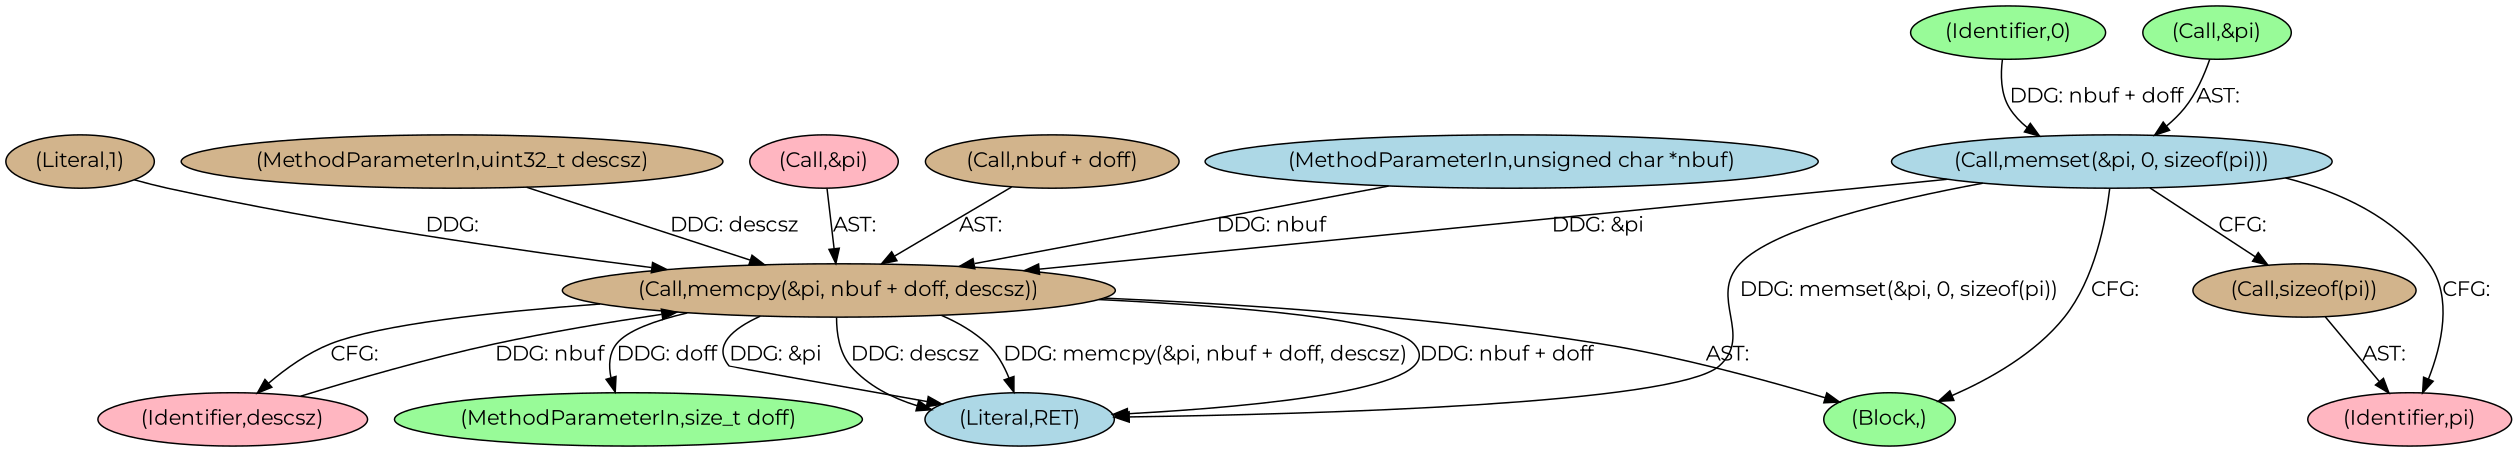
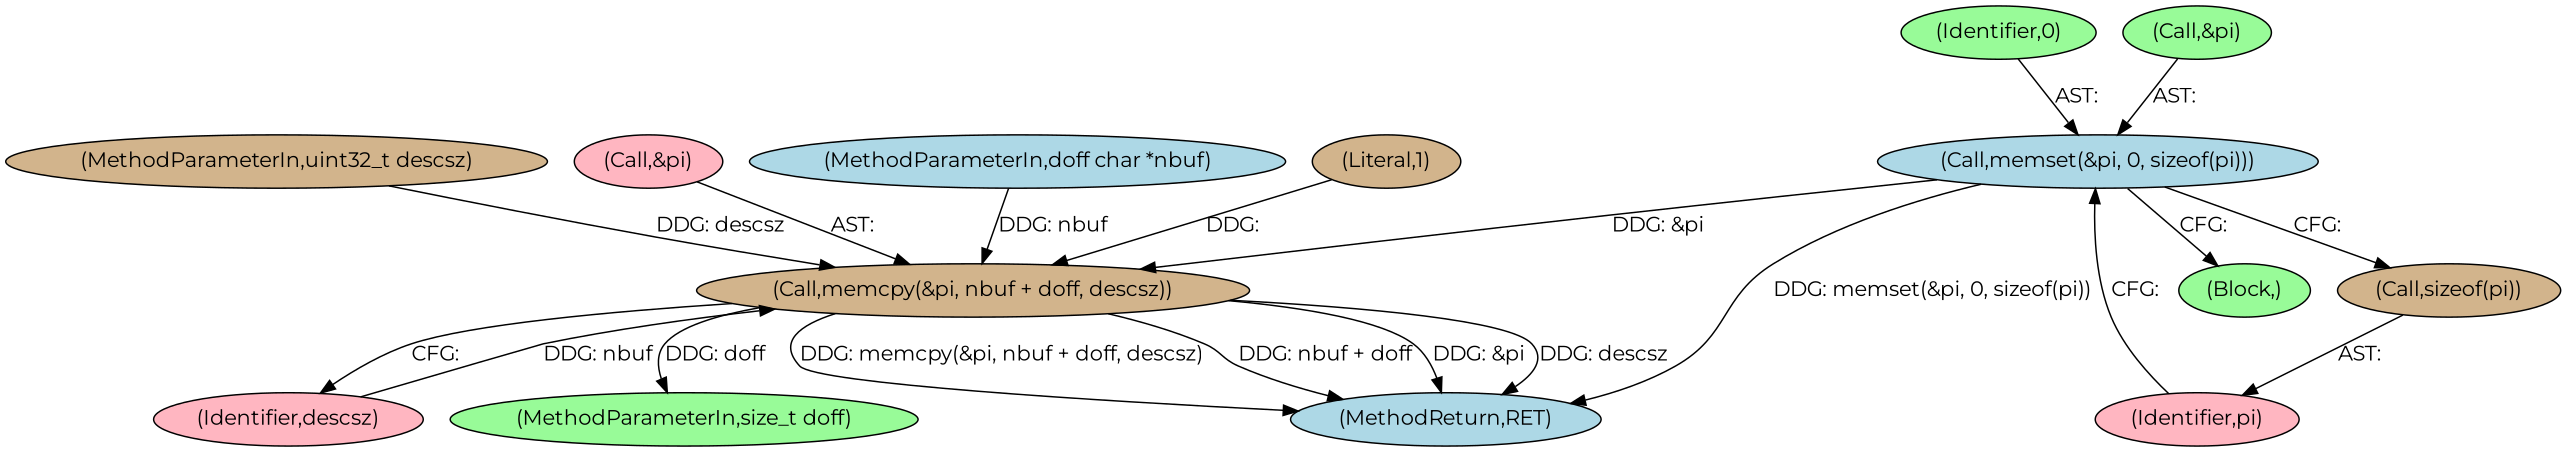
(2097, 97) -> (2080, 97)
(1052, 162) -> none
(1512, 162) -> (1018, 162)
(2412, 245) -> (2108, 308)
(1468, 326) -> none
(1020, 419) -> (1446, 419)
